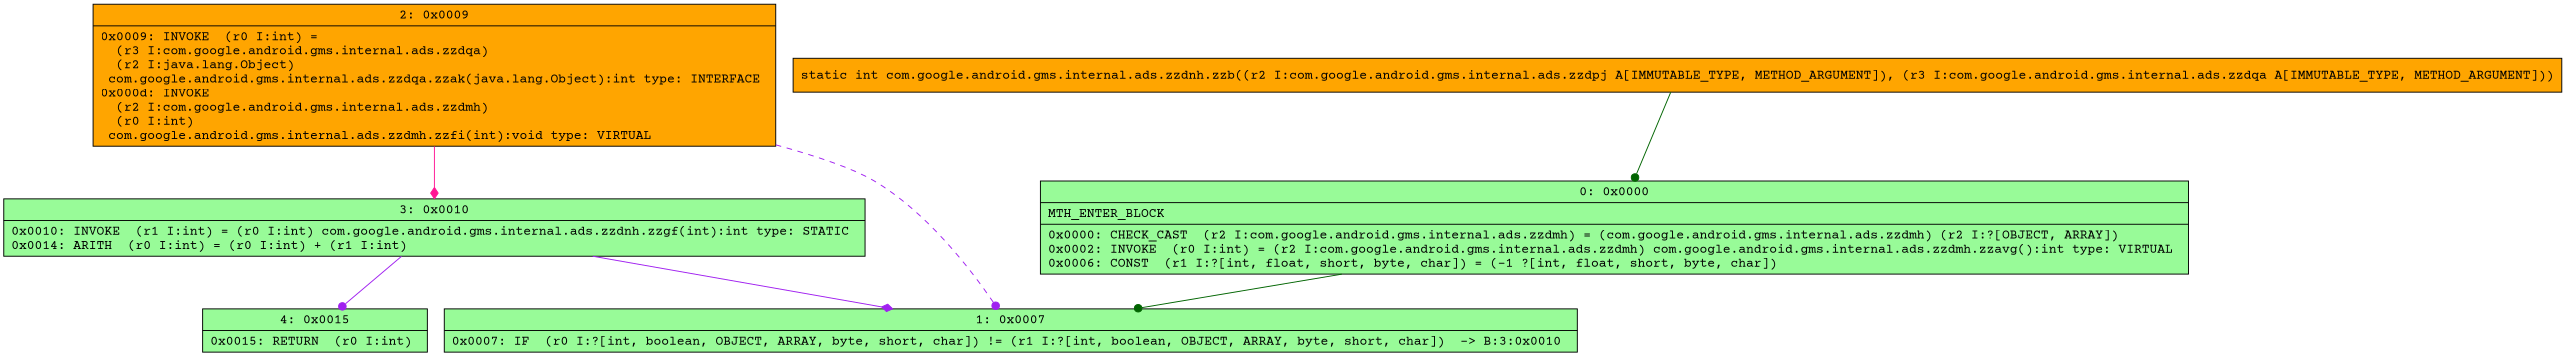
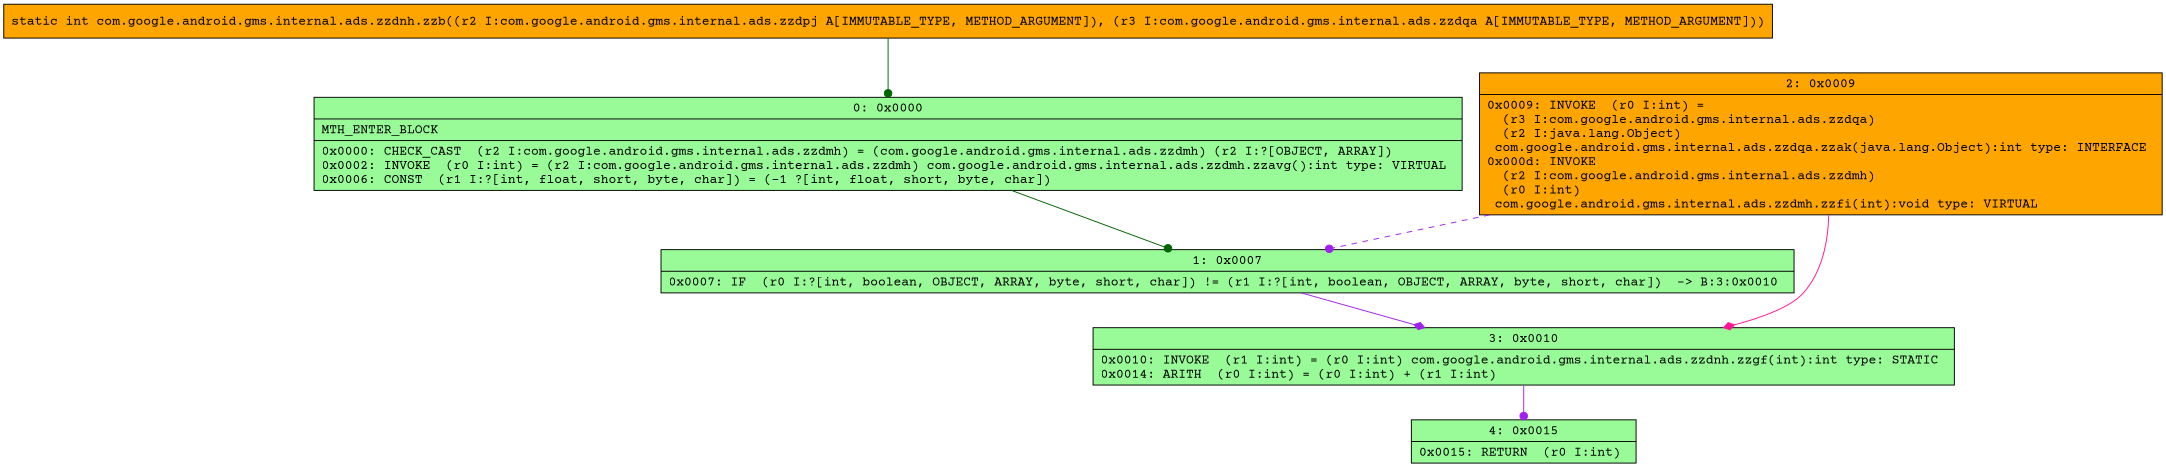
(737, 282) -> (1358, 309)
